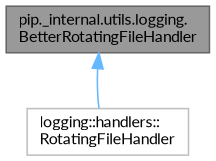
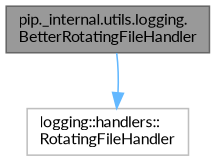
(97, 88) -> (118, 73)
